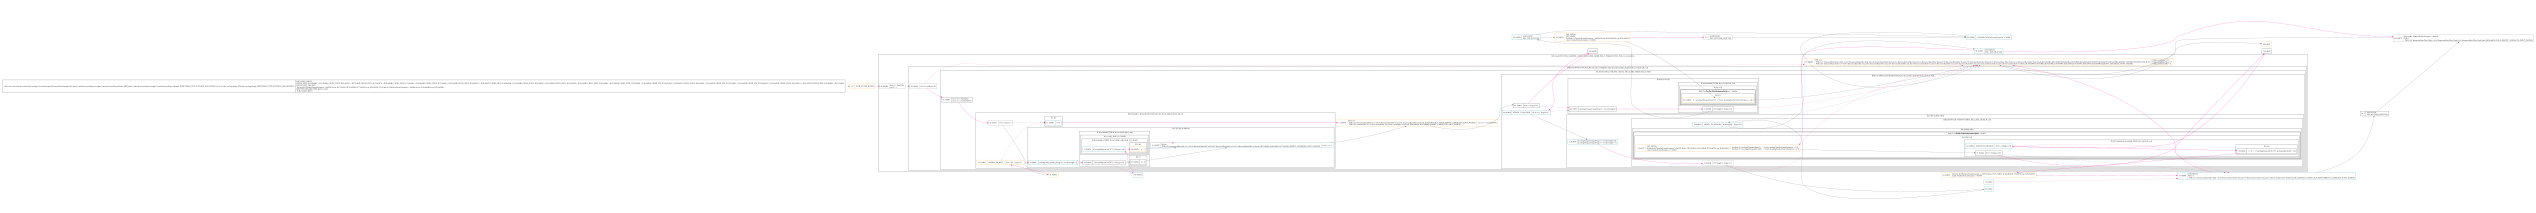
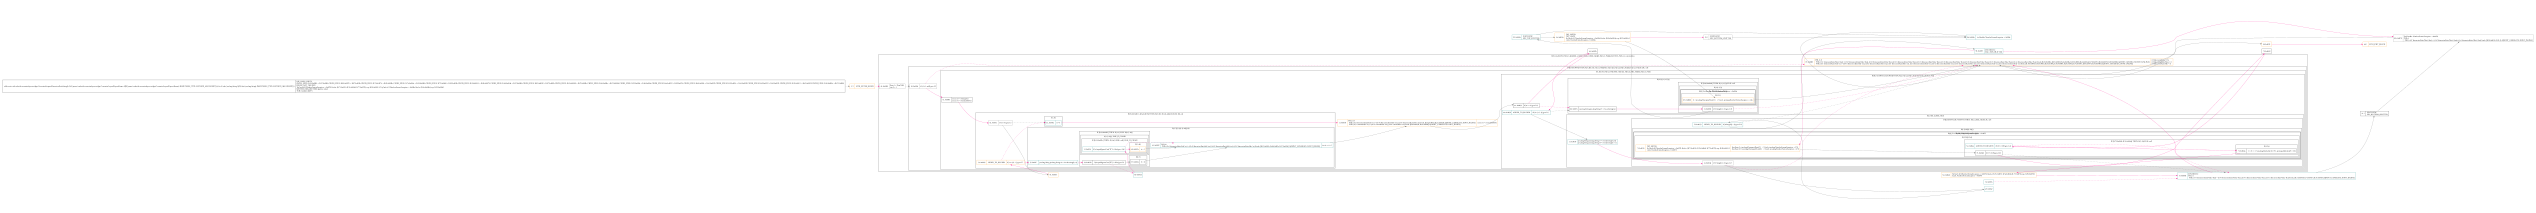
none -> (2375, 44)
(996, 162) -> (996, 162)
